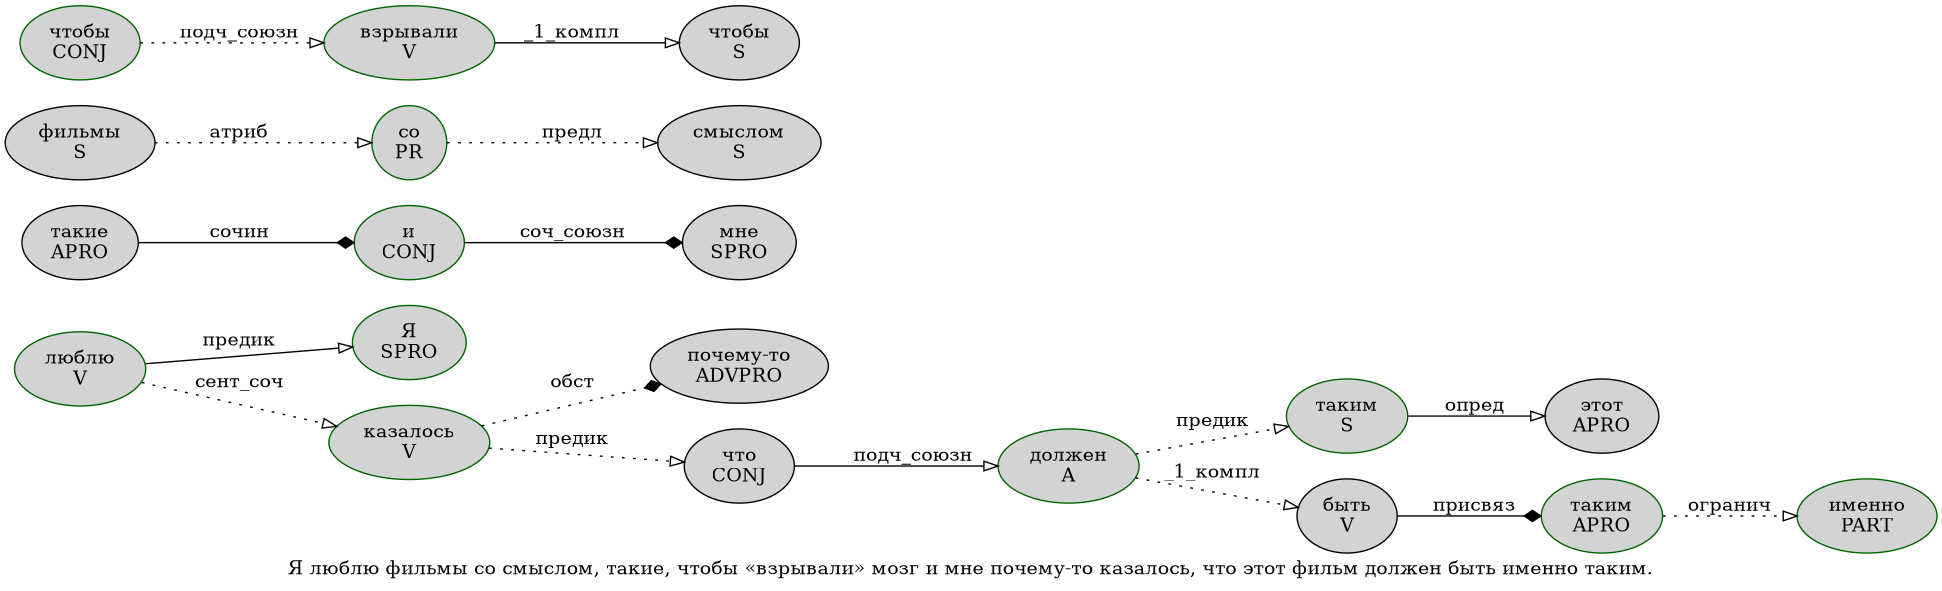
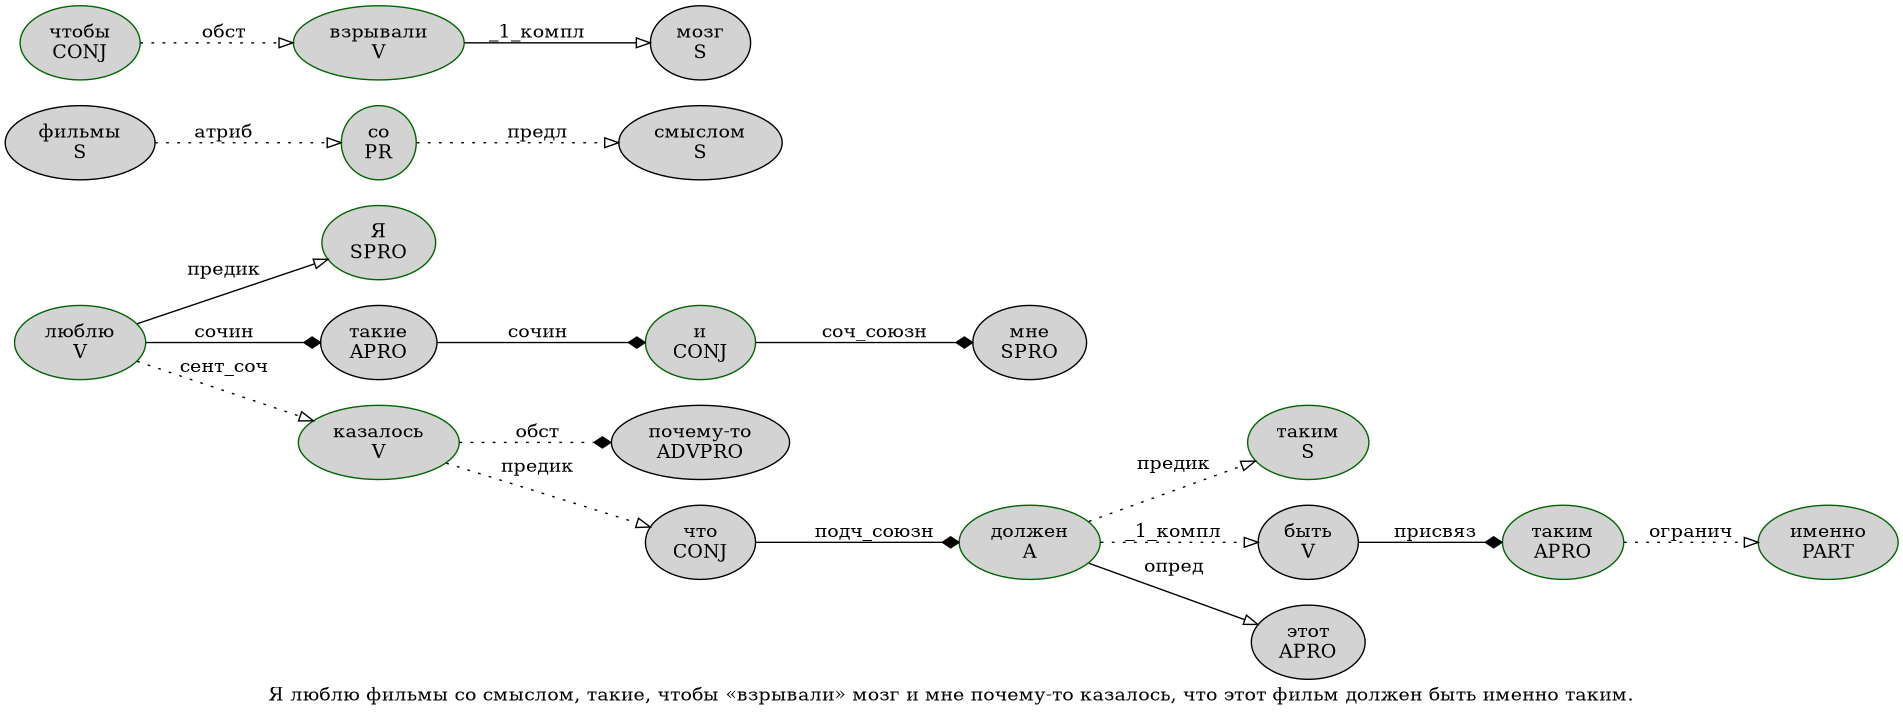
(239, 32) -> (224, 32)
(739, 43) -> (700, 43)
none -> (225, 343)
(1469, 416) -> (1167, 591)
(889, 466) -> (849, 542)
